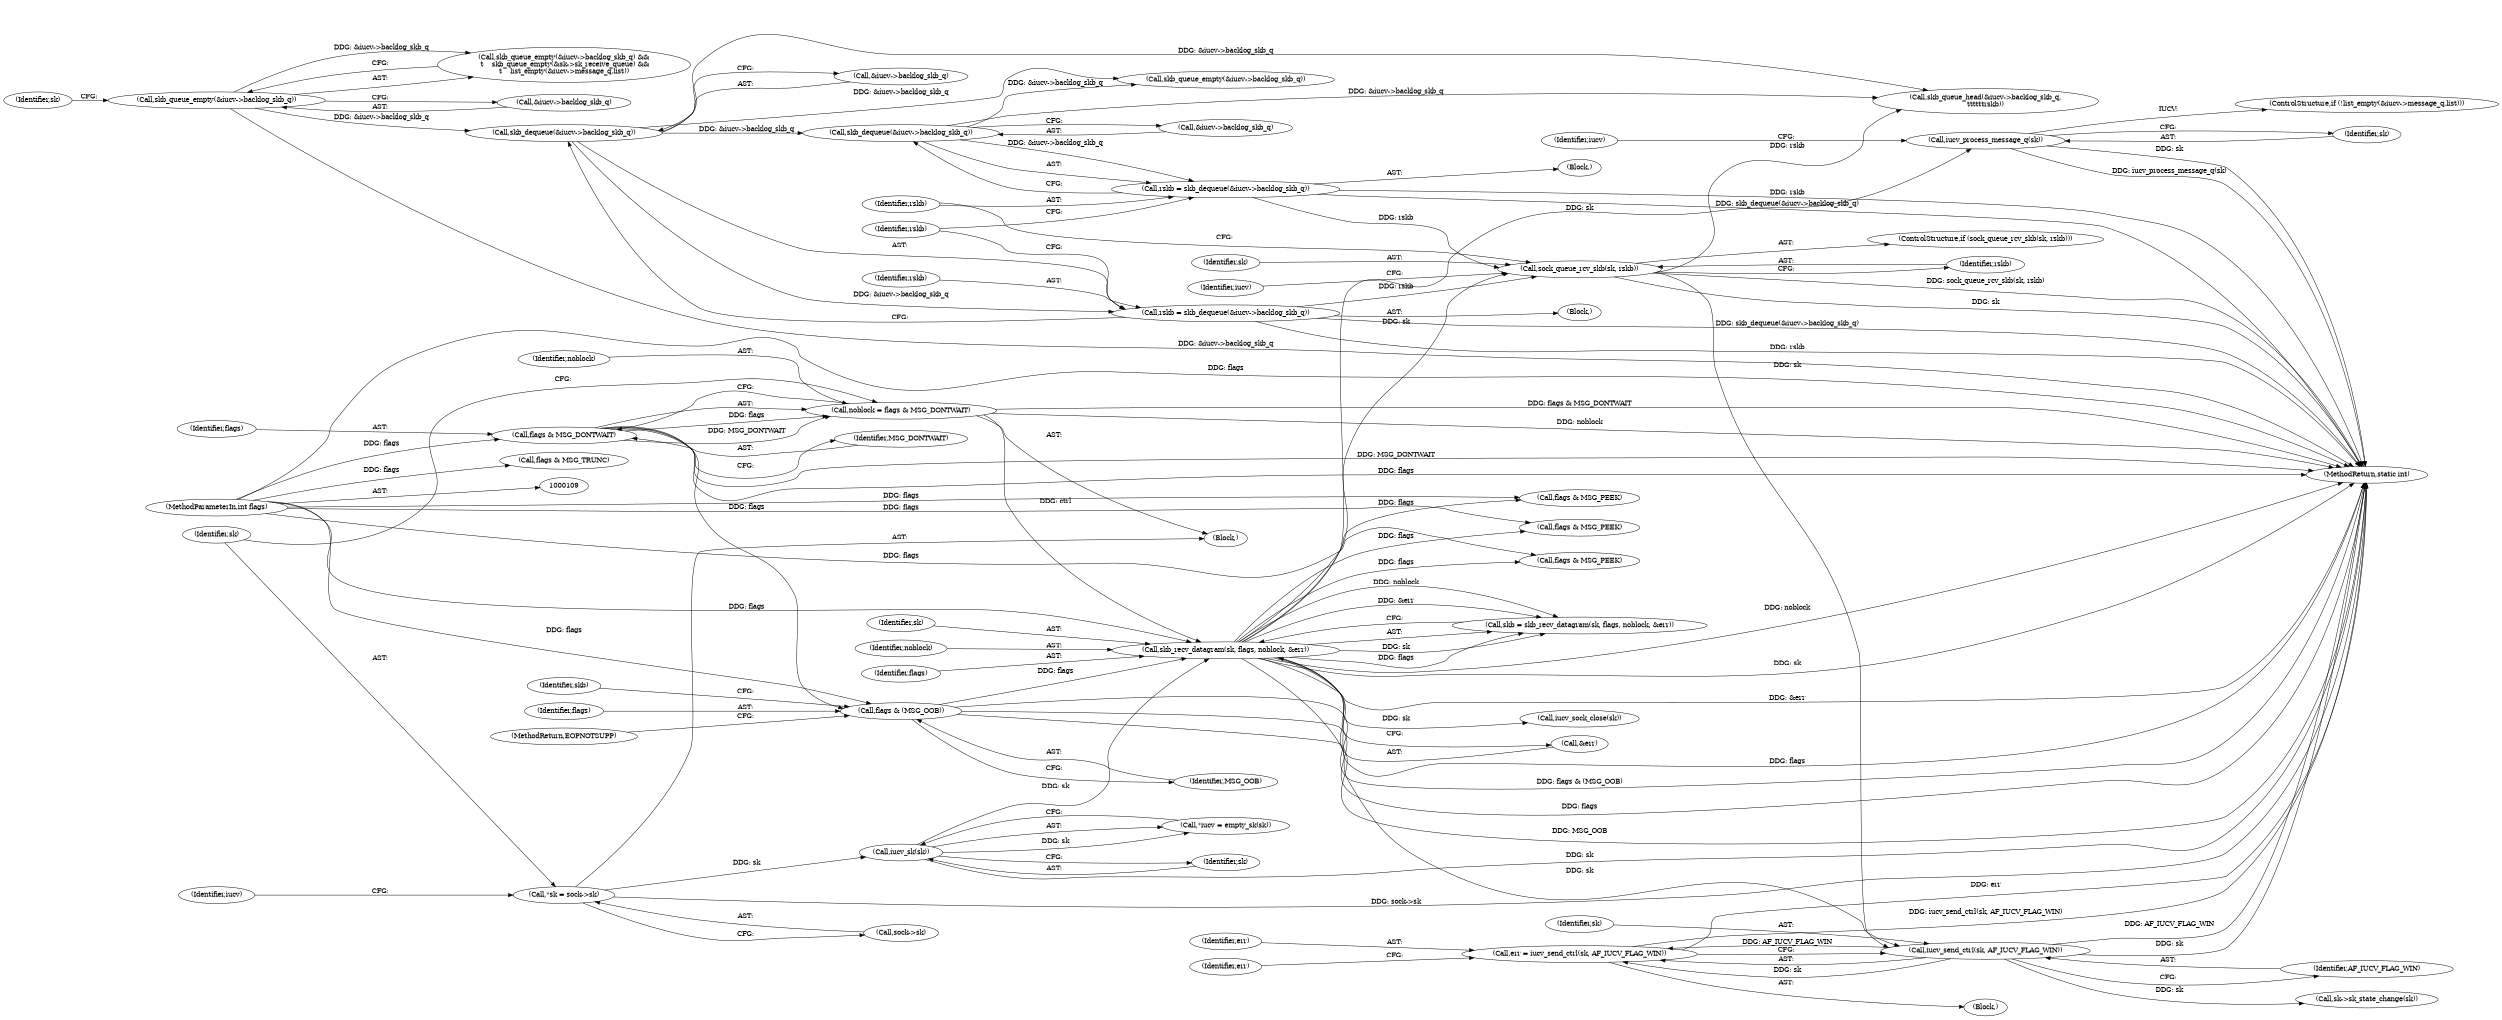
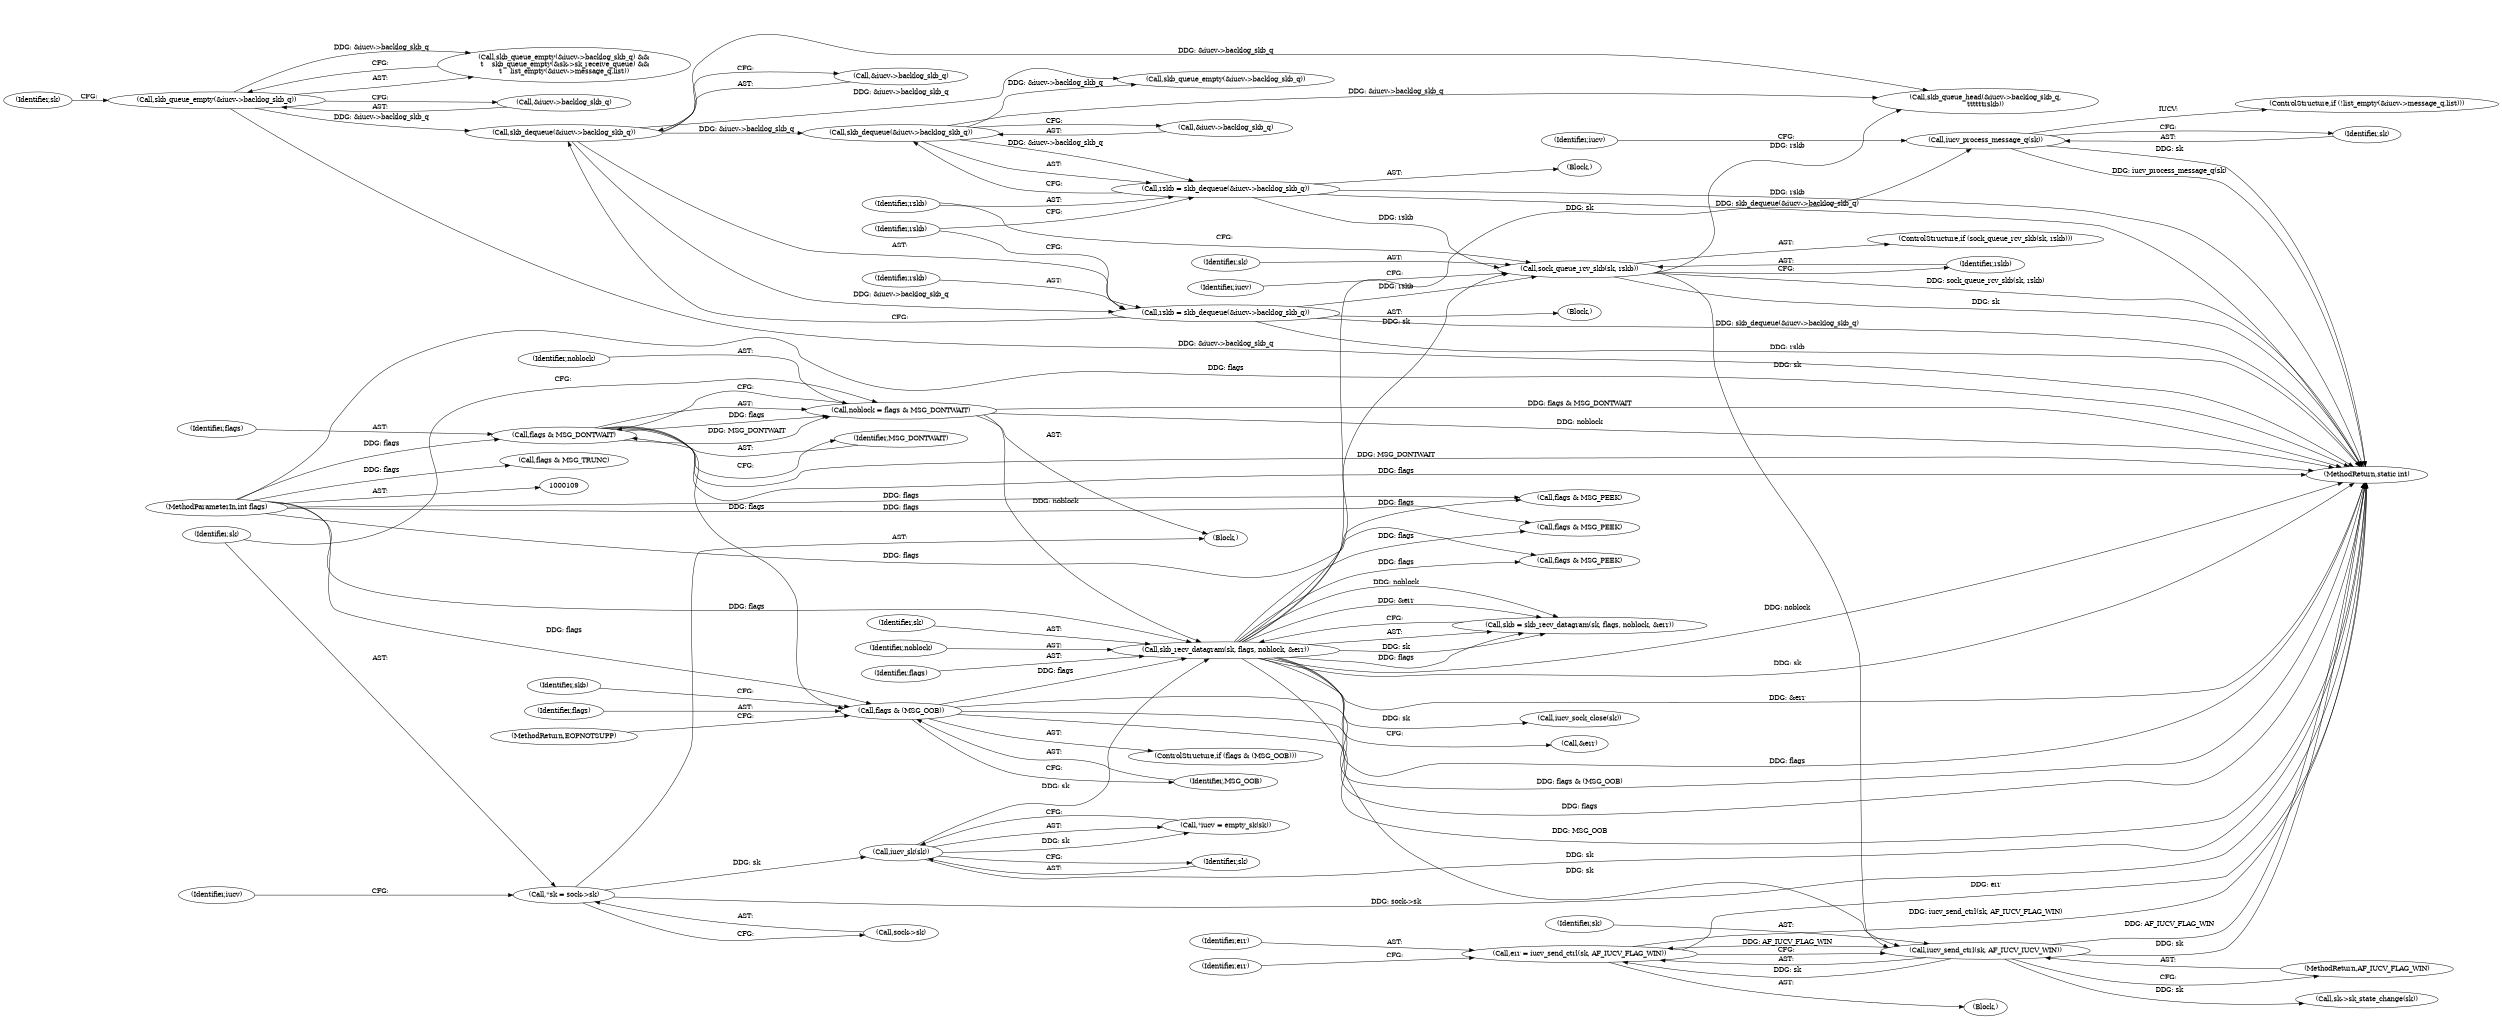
(1055, 502) -> (1055, 502)
none -> (1226, 757)
(1384, 761) -> none
(1986, 951) -> (1986, 951)
(2367, 969) -> (2367, 969)
